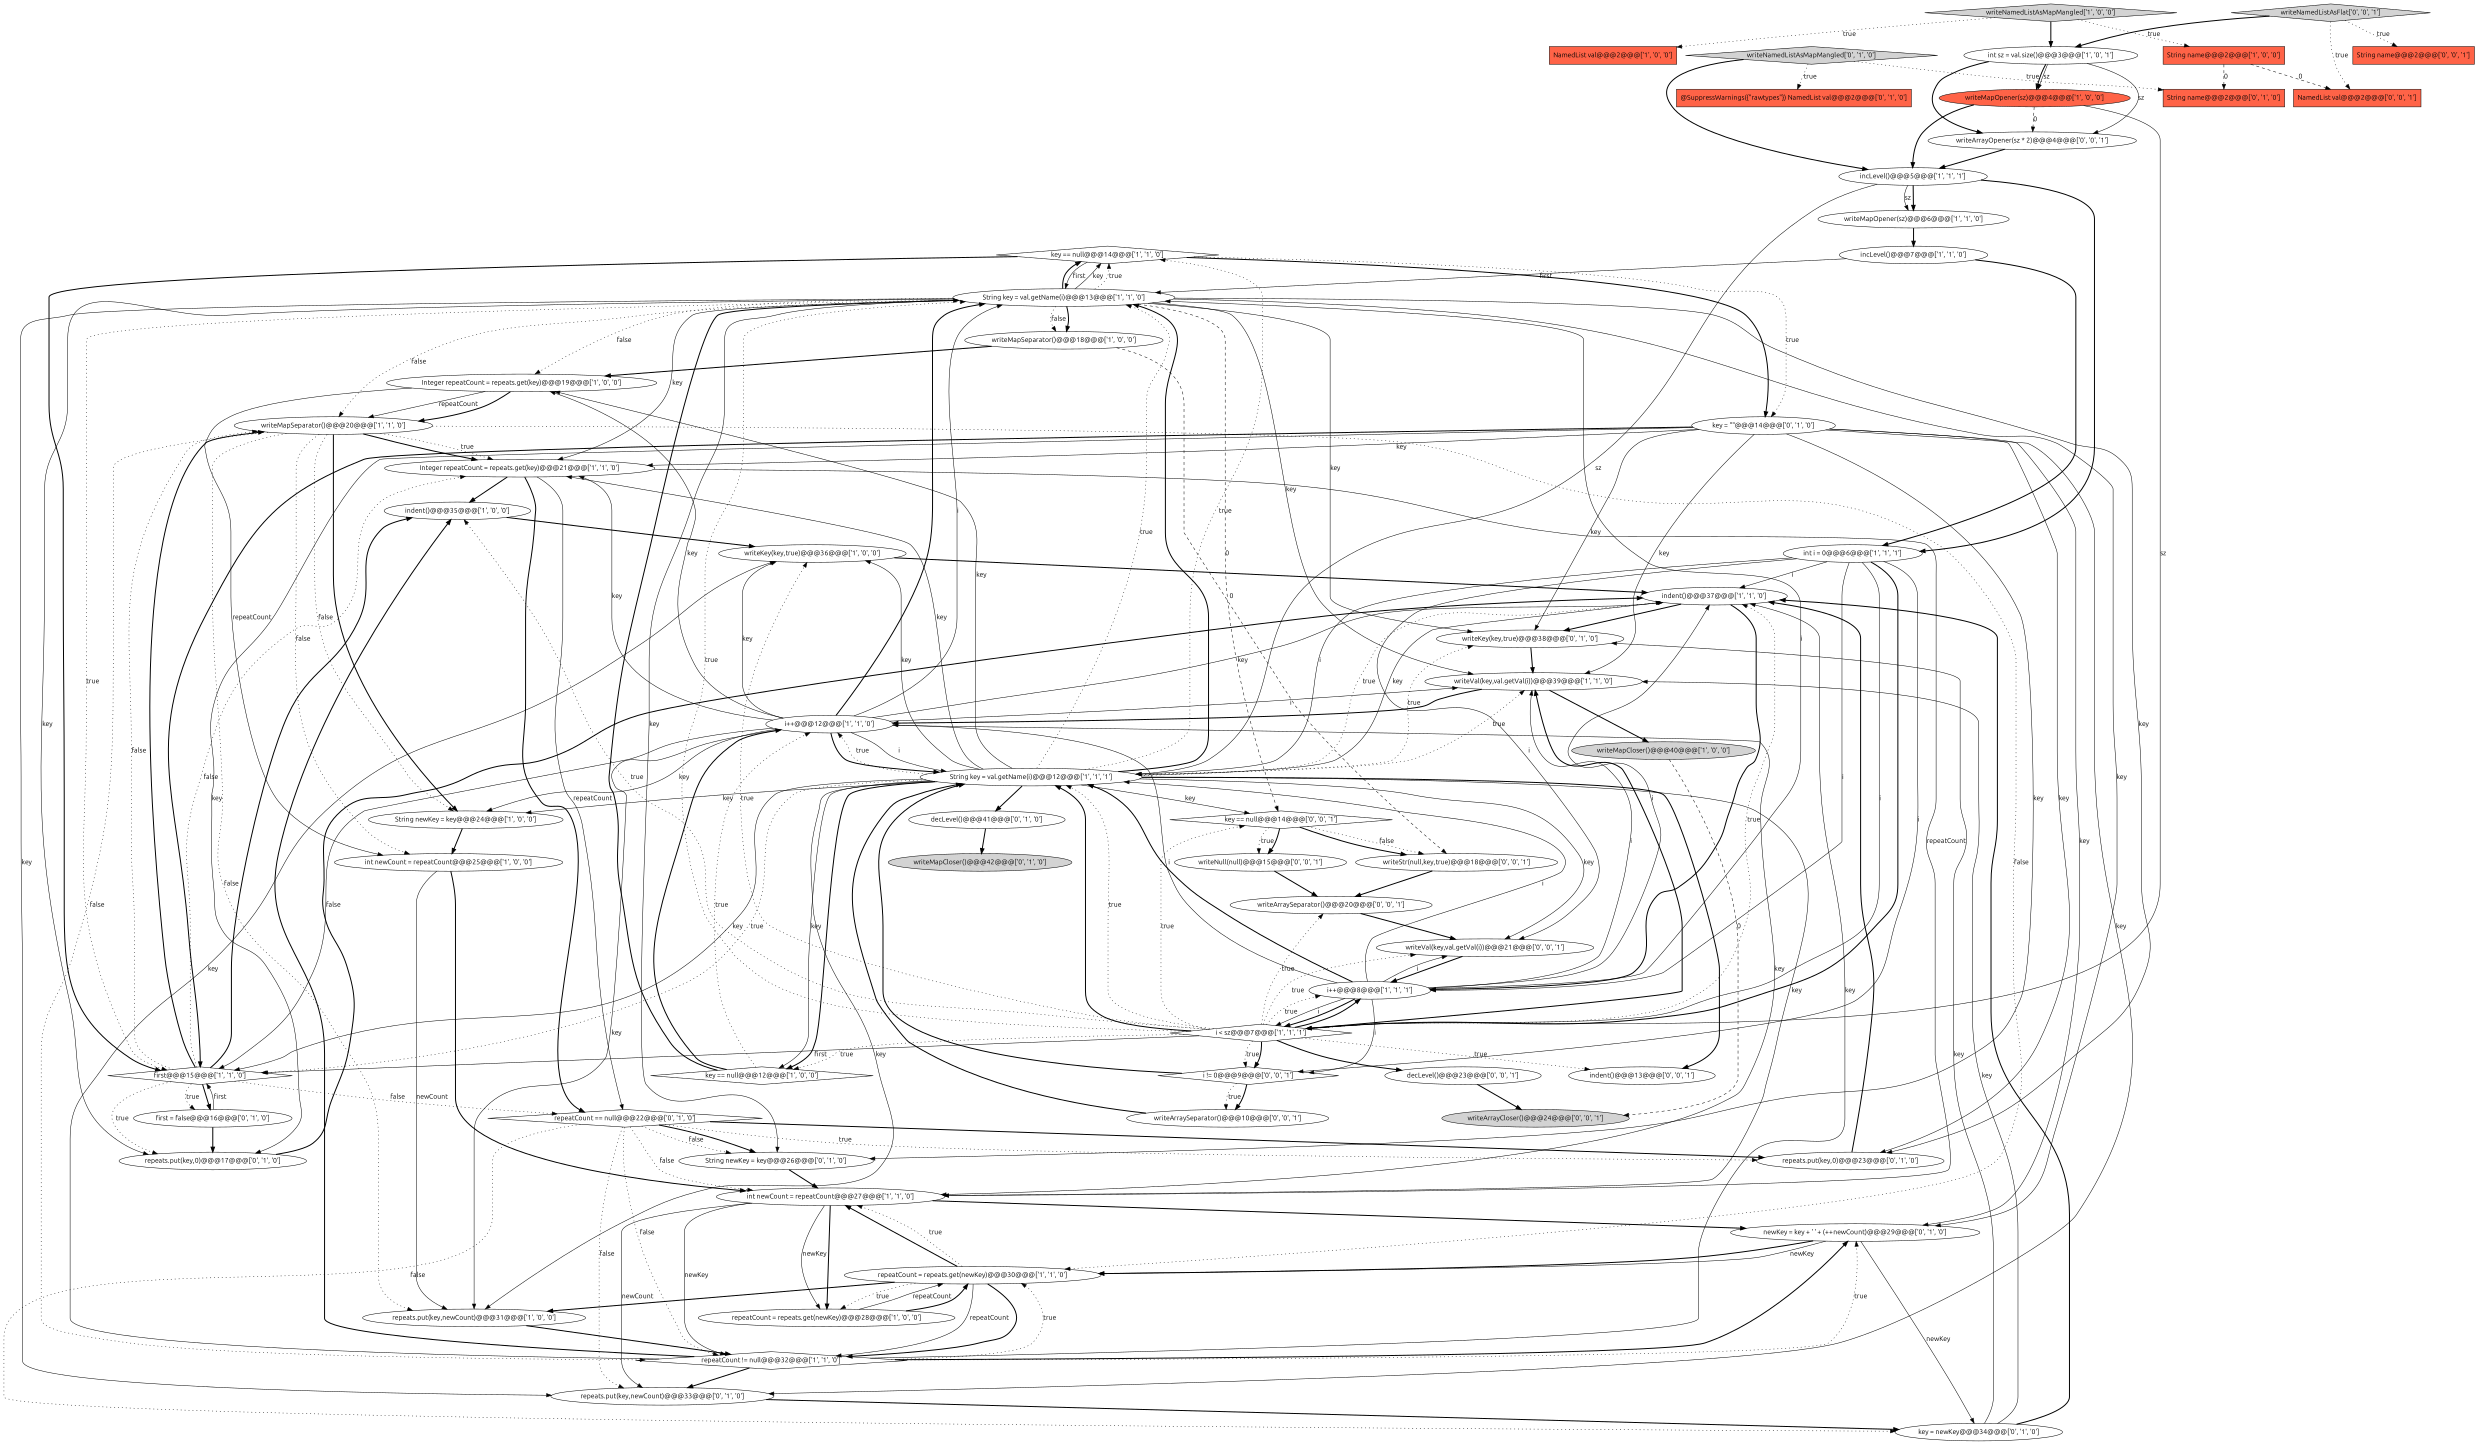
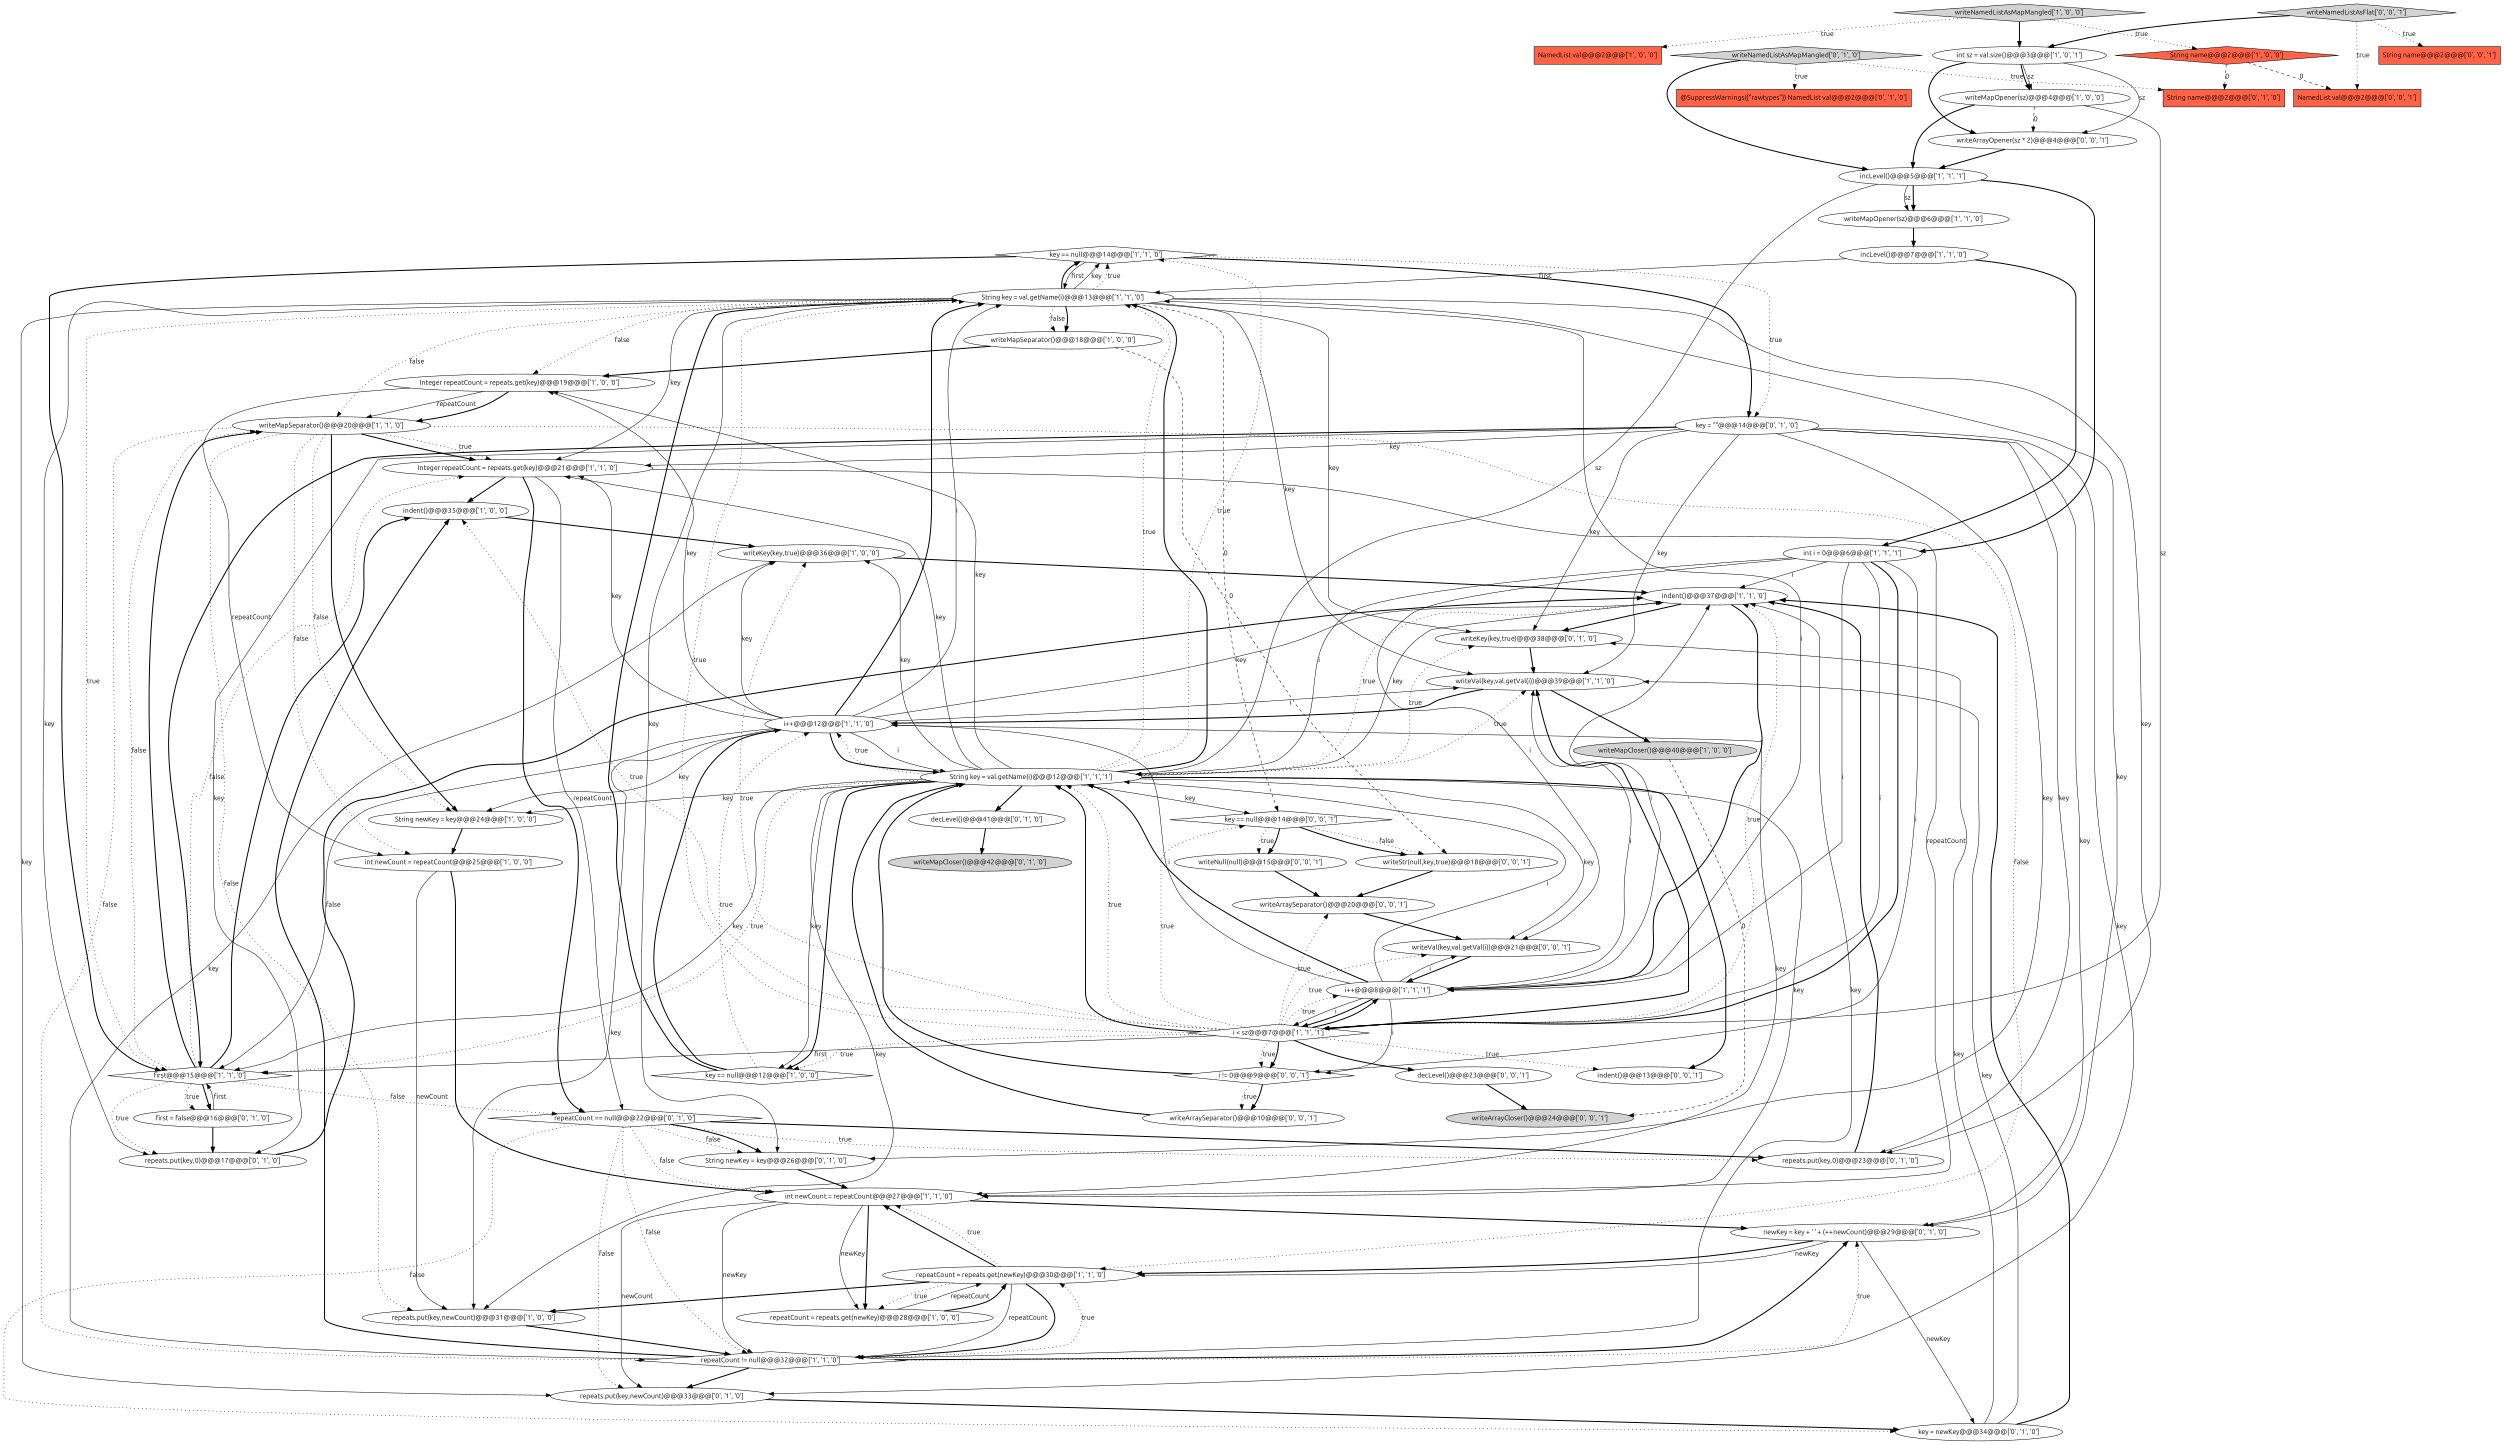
(2224, 55) -> (2227, 55)
(2035, 98) -> (2035, 98)
